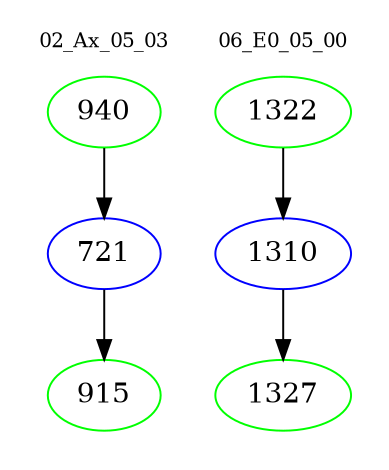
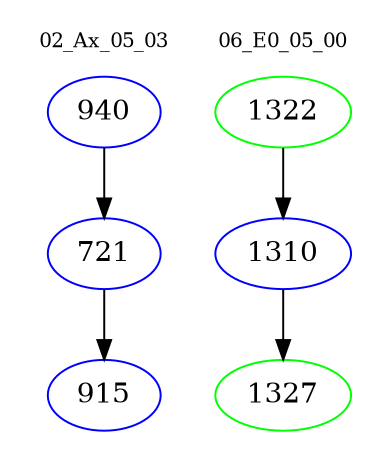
(104, 112) -> (104, 112)
(104, 395) -> (104, 395)
